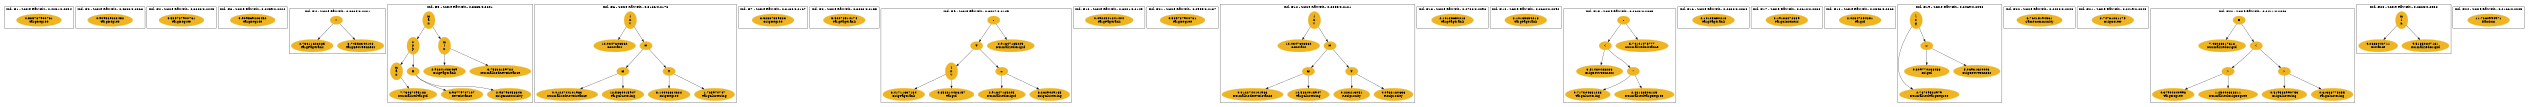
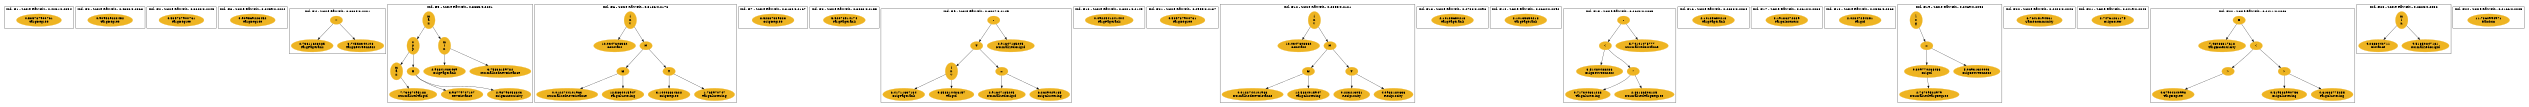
(2222, 46) -> (2222, 46)
(1899, 55) -> (1928, 82)
(2228, 94) -> none
